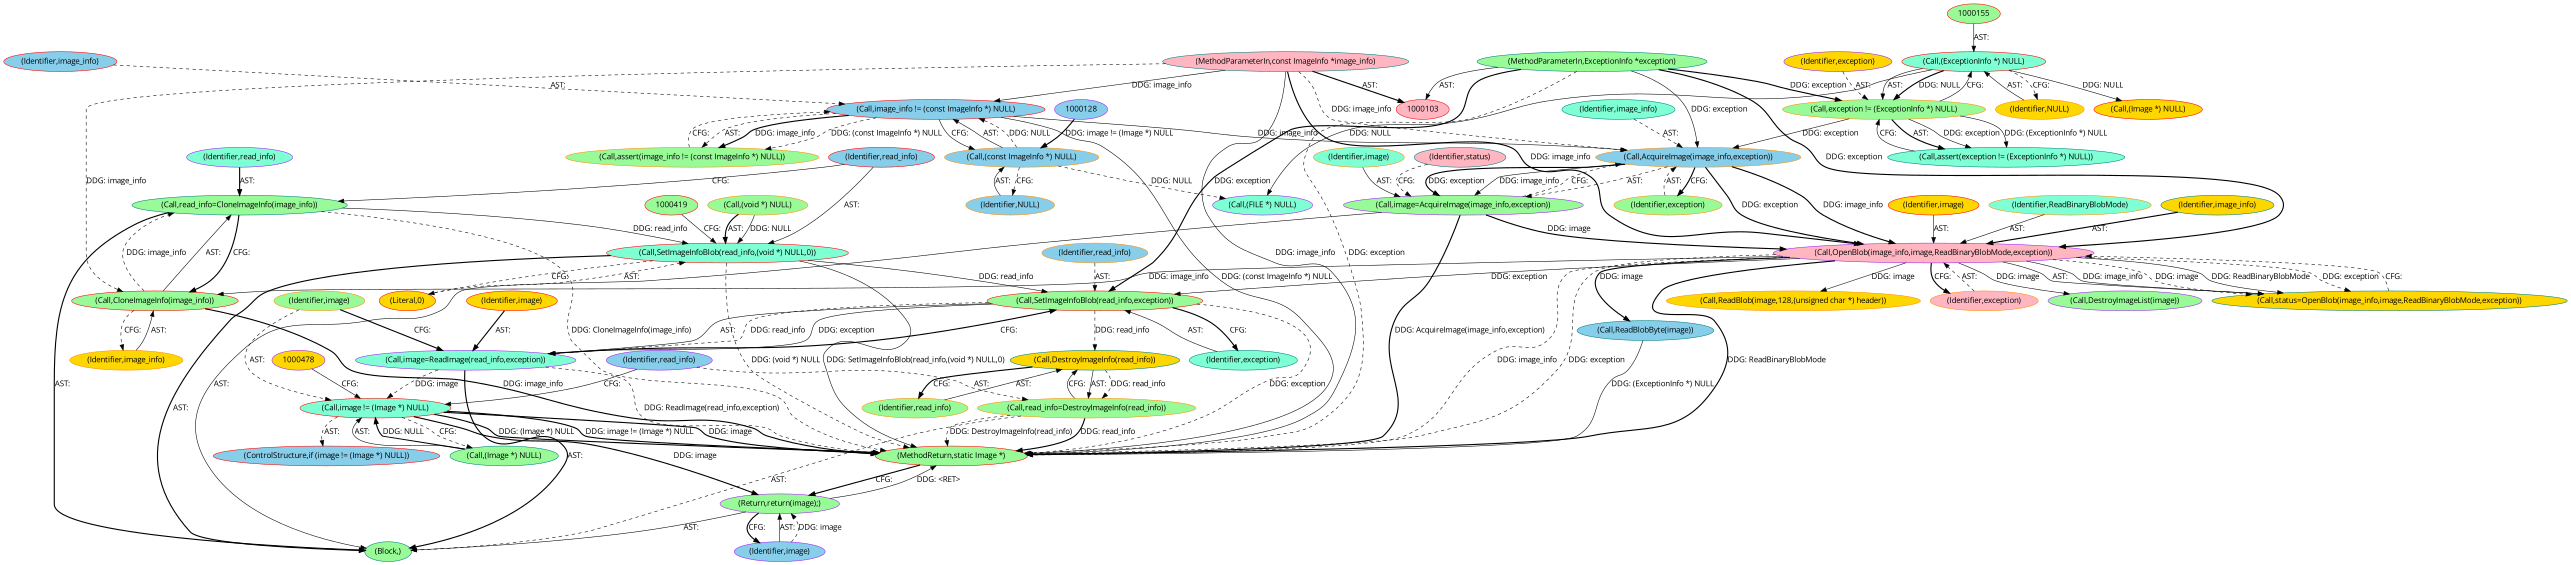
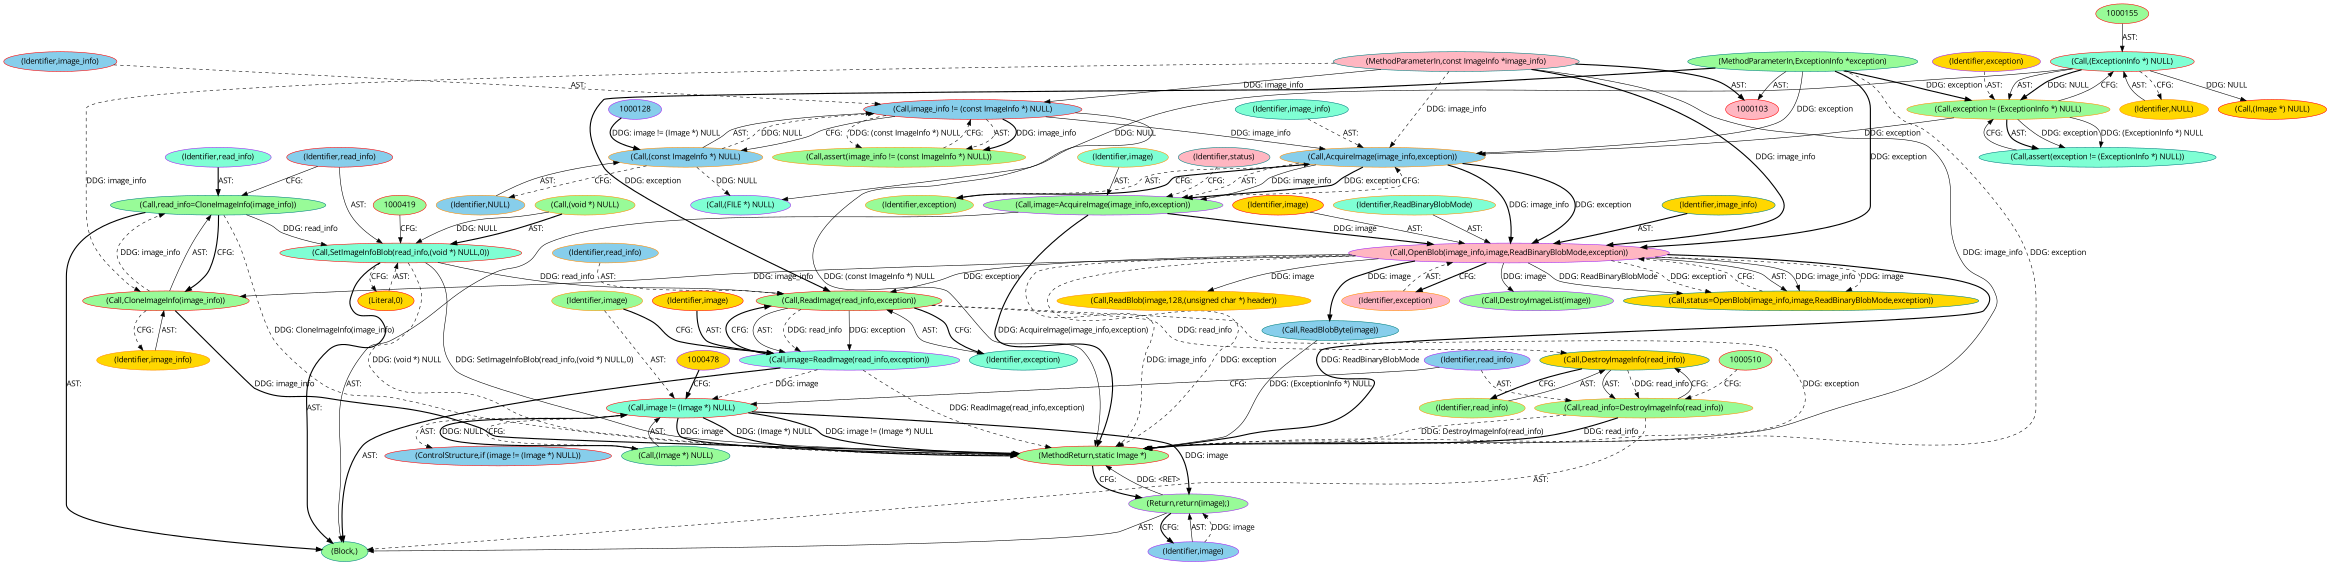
(1095, 301) -> (849, 301)
none -> (1746, 360)
(334, 382) -> (694, 382)
